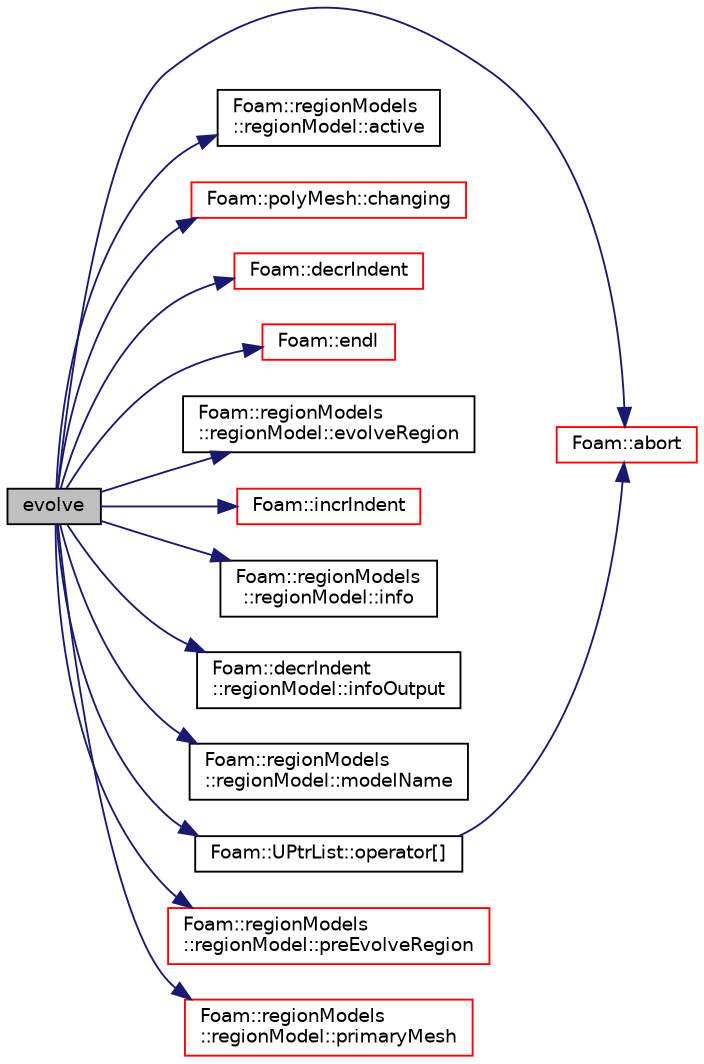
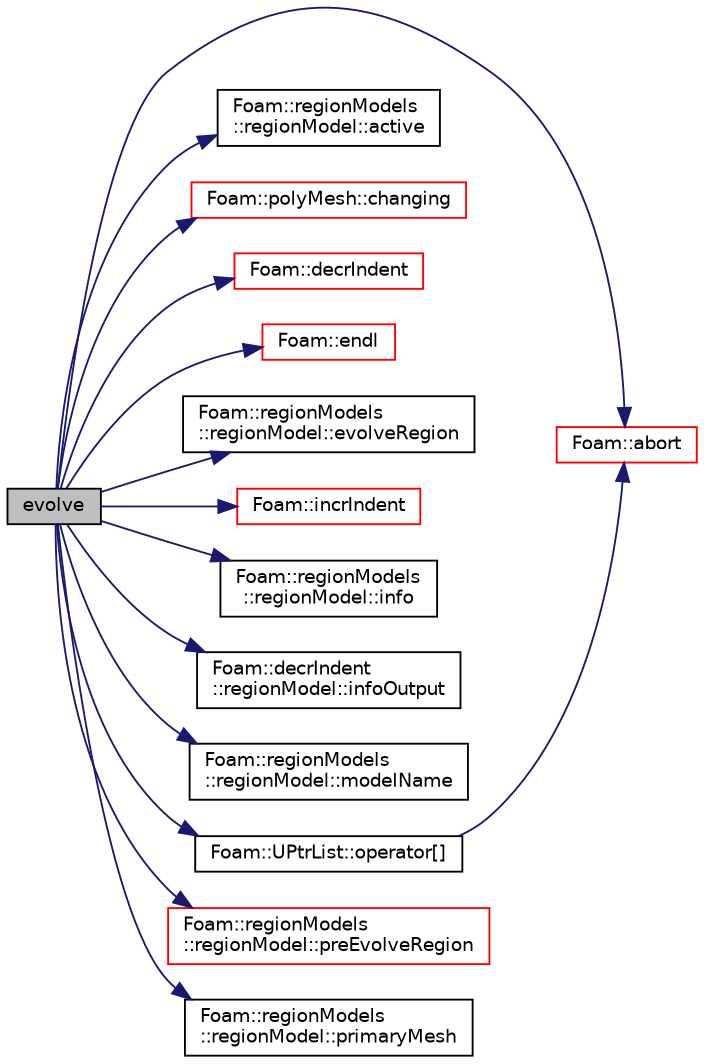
(329, 1028) -> (329, 1028)
